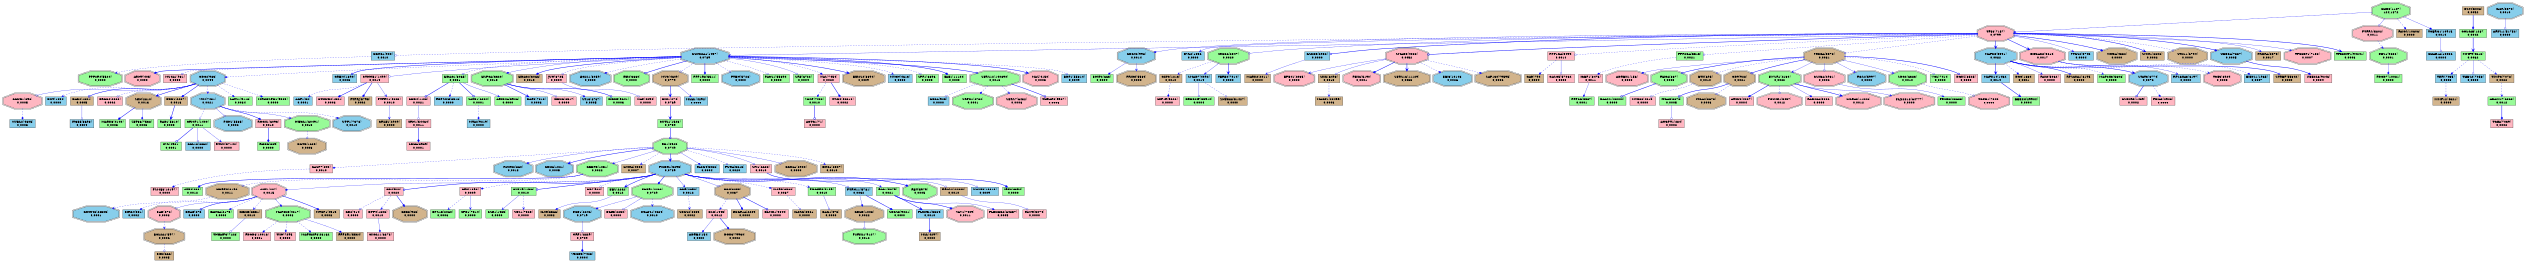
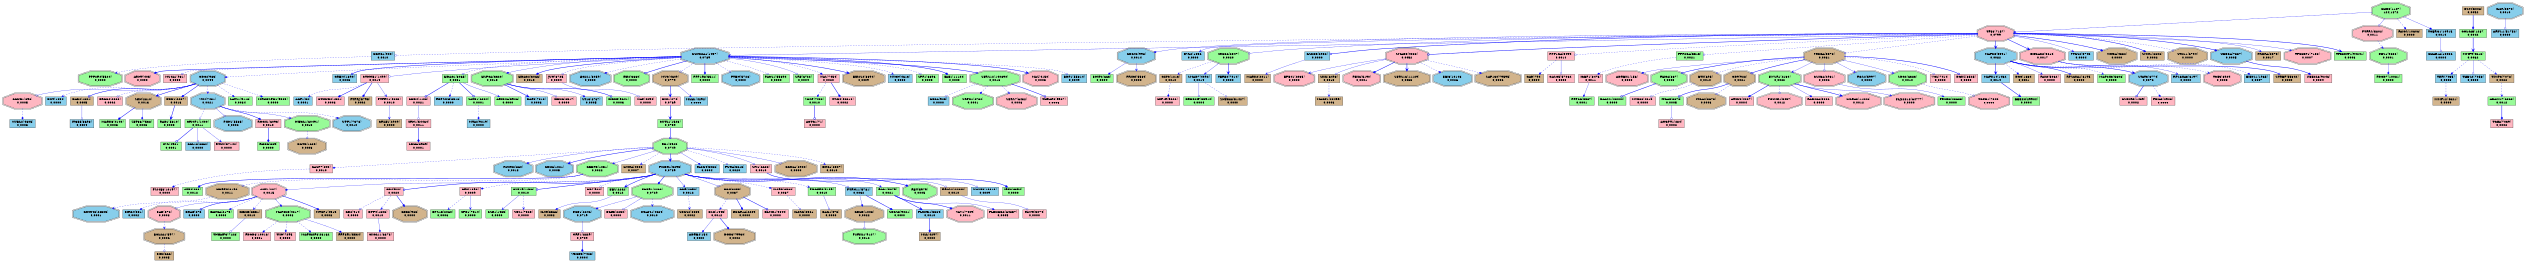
(2102, 40) -> (2102, 40)
(1940, 79) -> (1940, 79)
